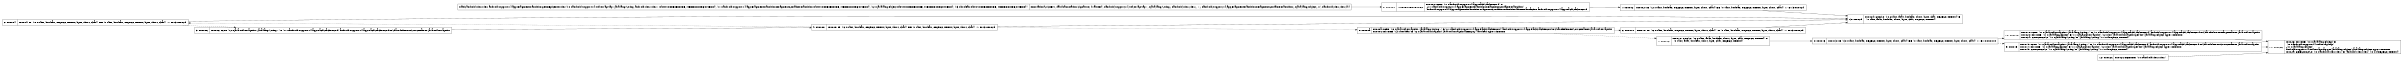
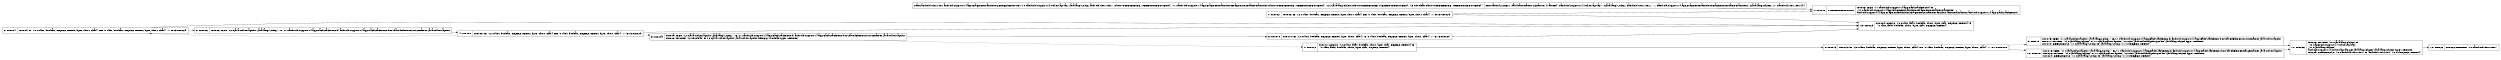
(1604, 7) -> (1632, 13)
(2217, 55) -> (2425, 47)
